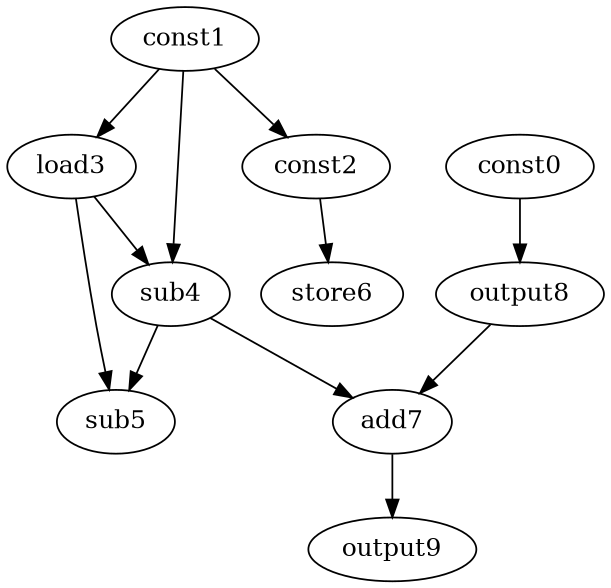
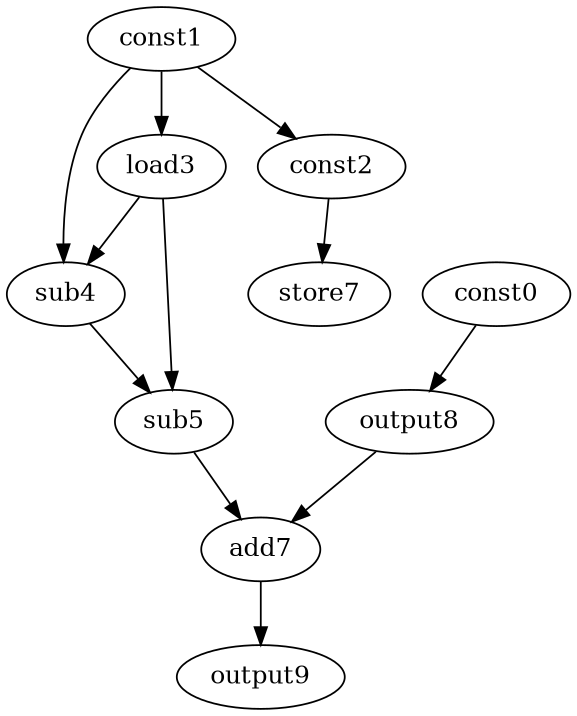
(332, 294) -> (319, 294)
(274, 354) -> (212, 478)
